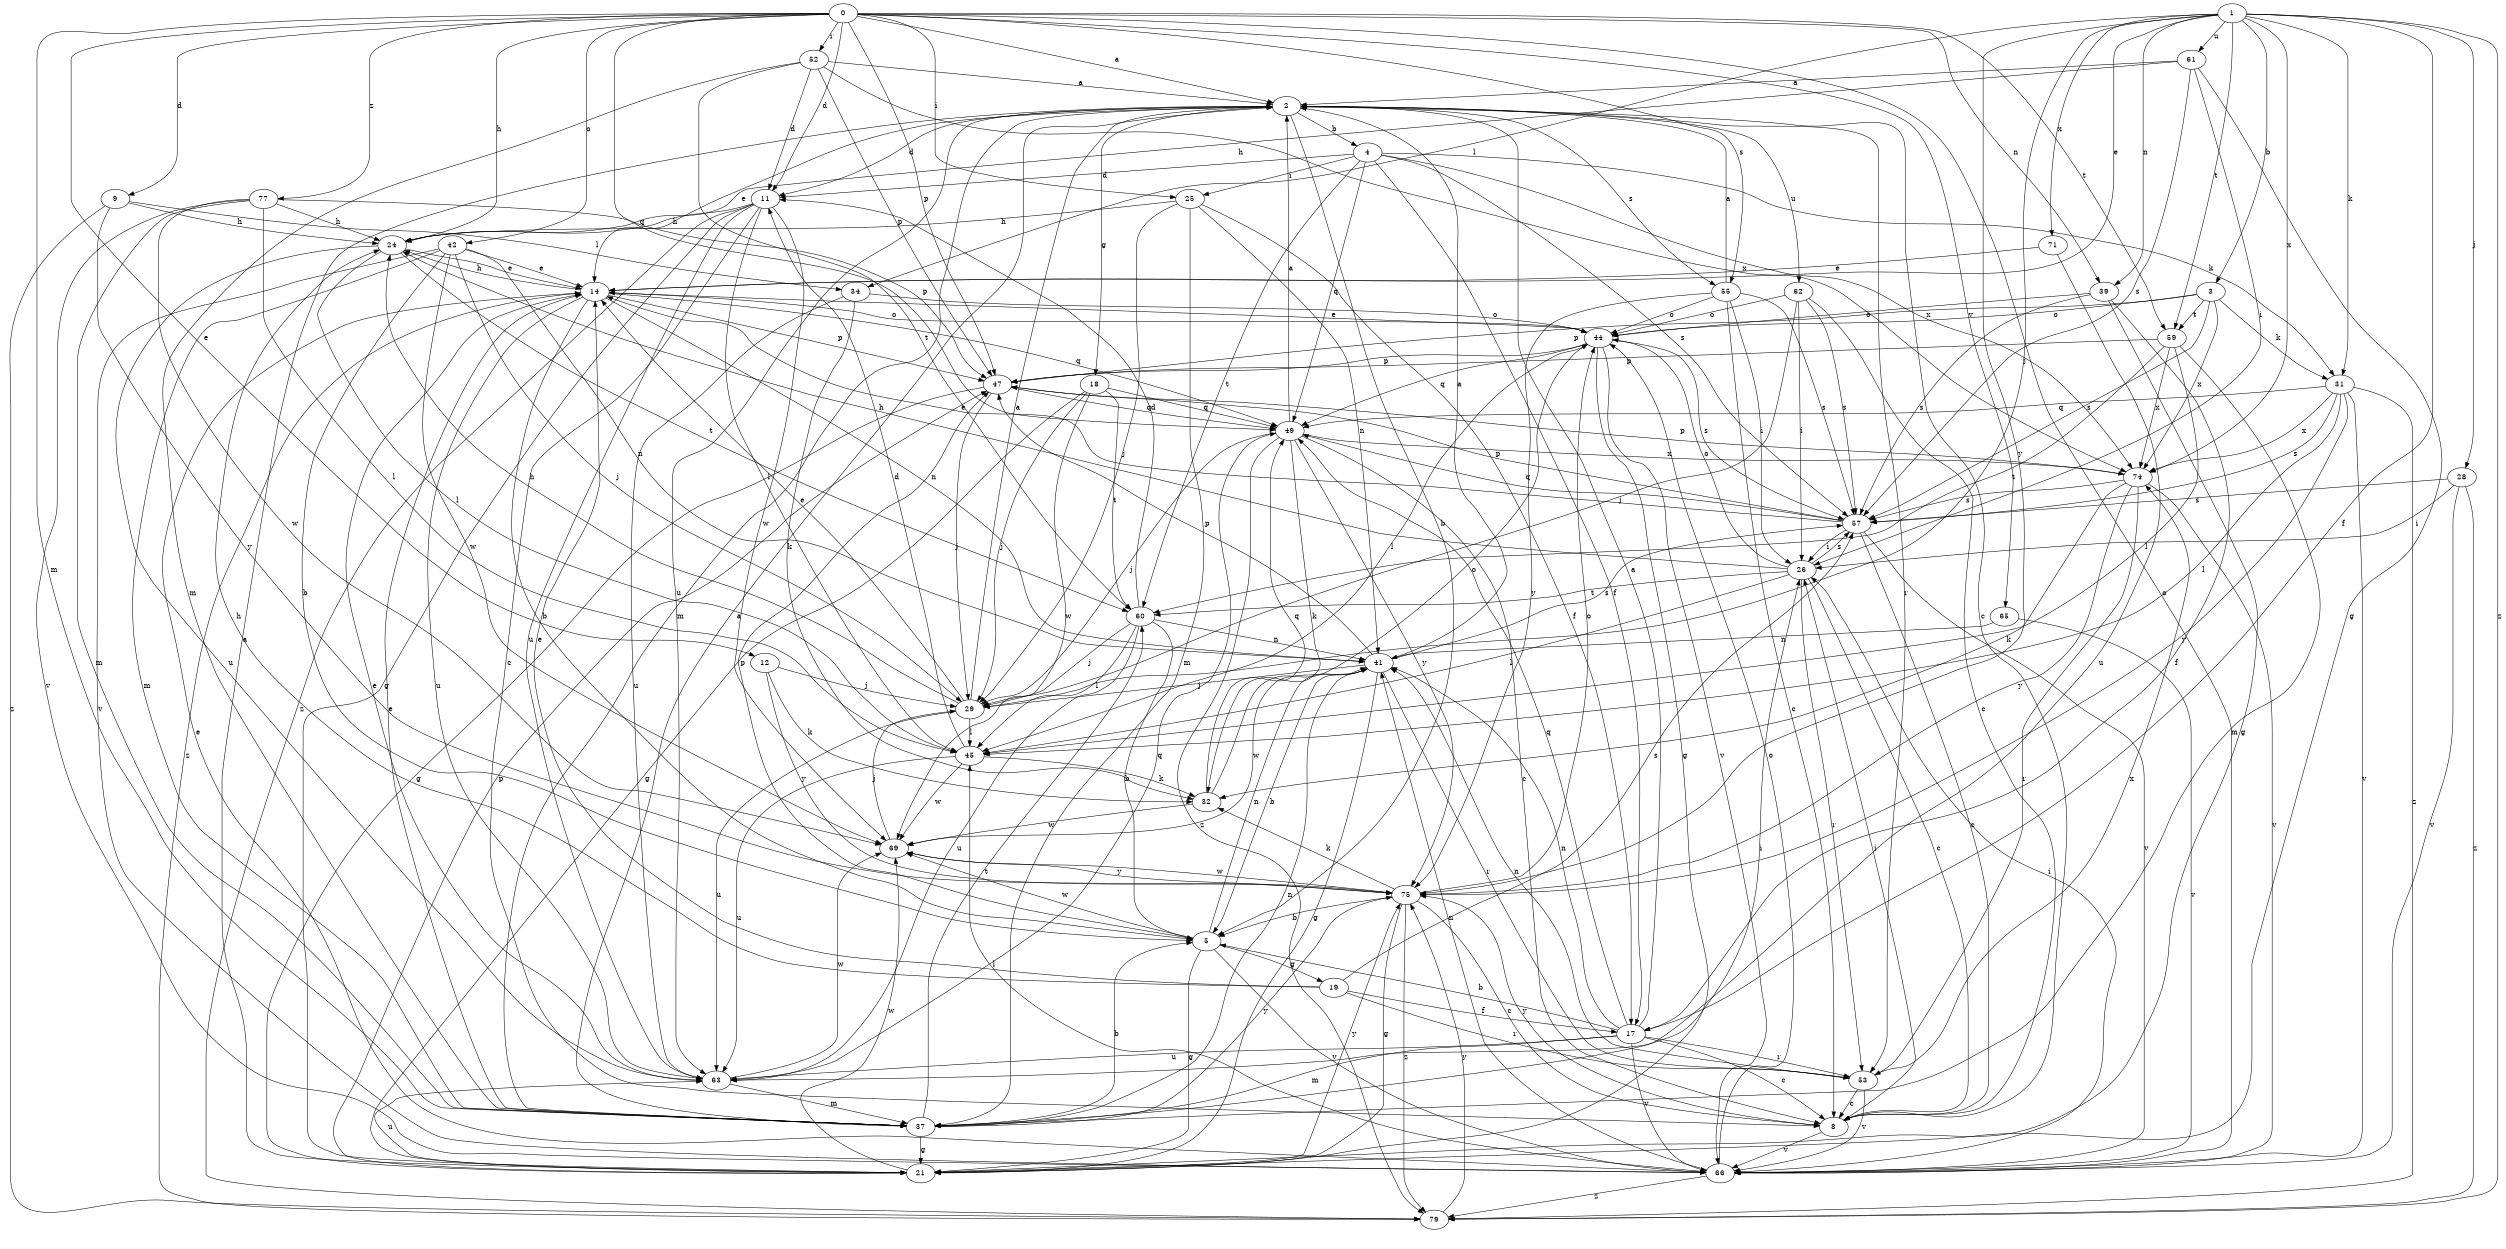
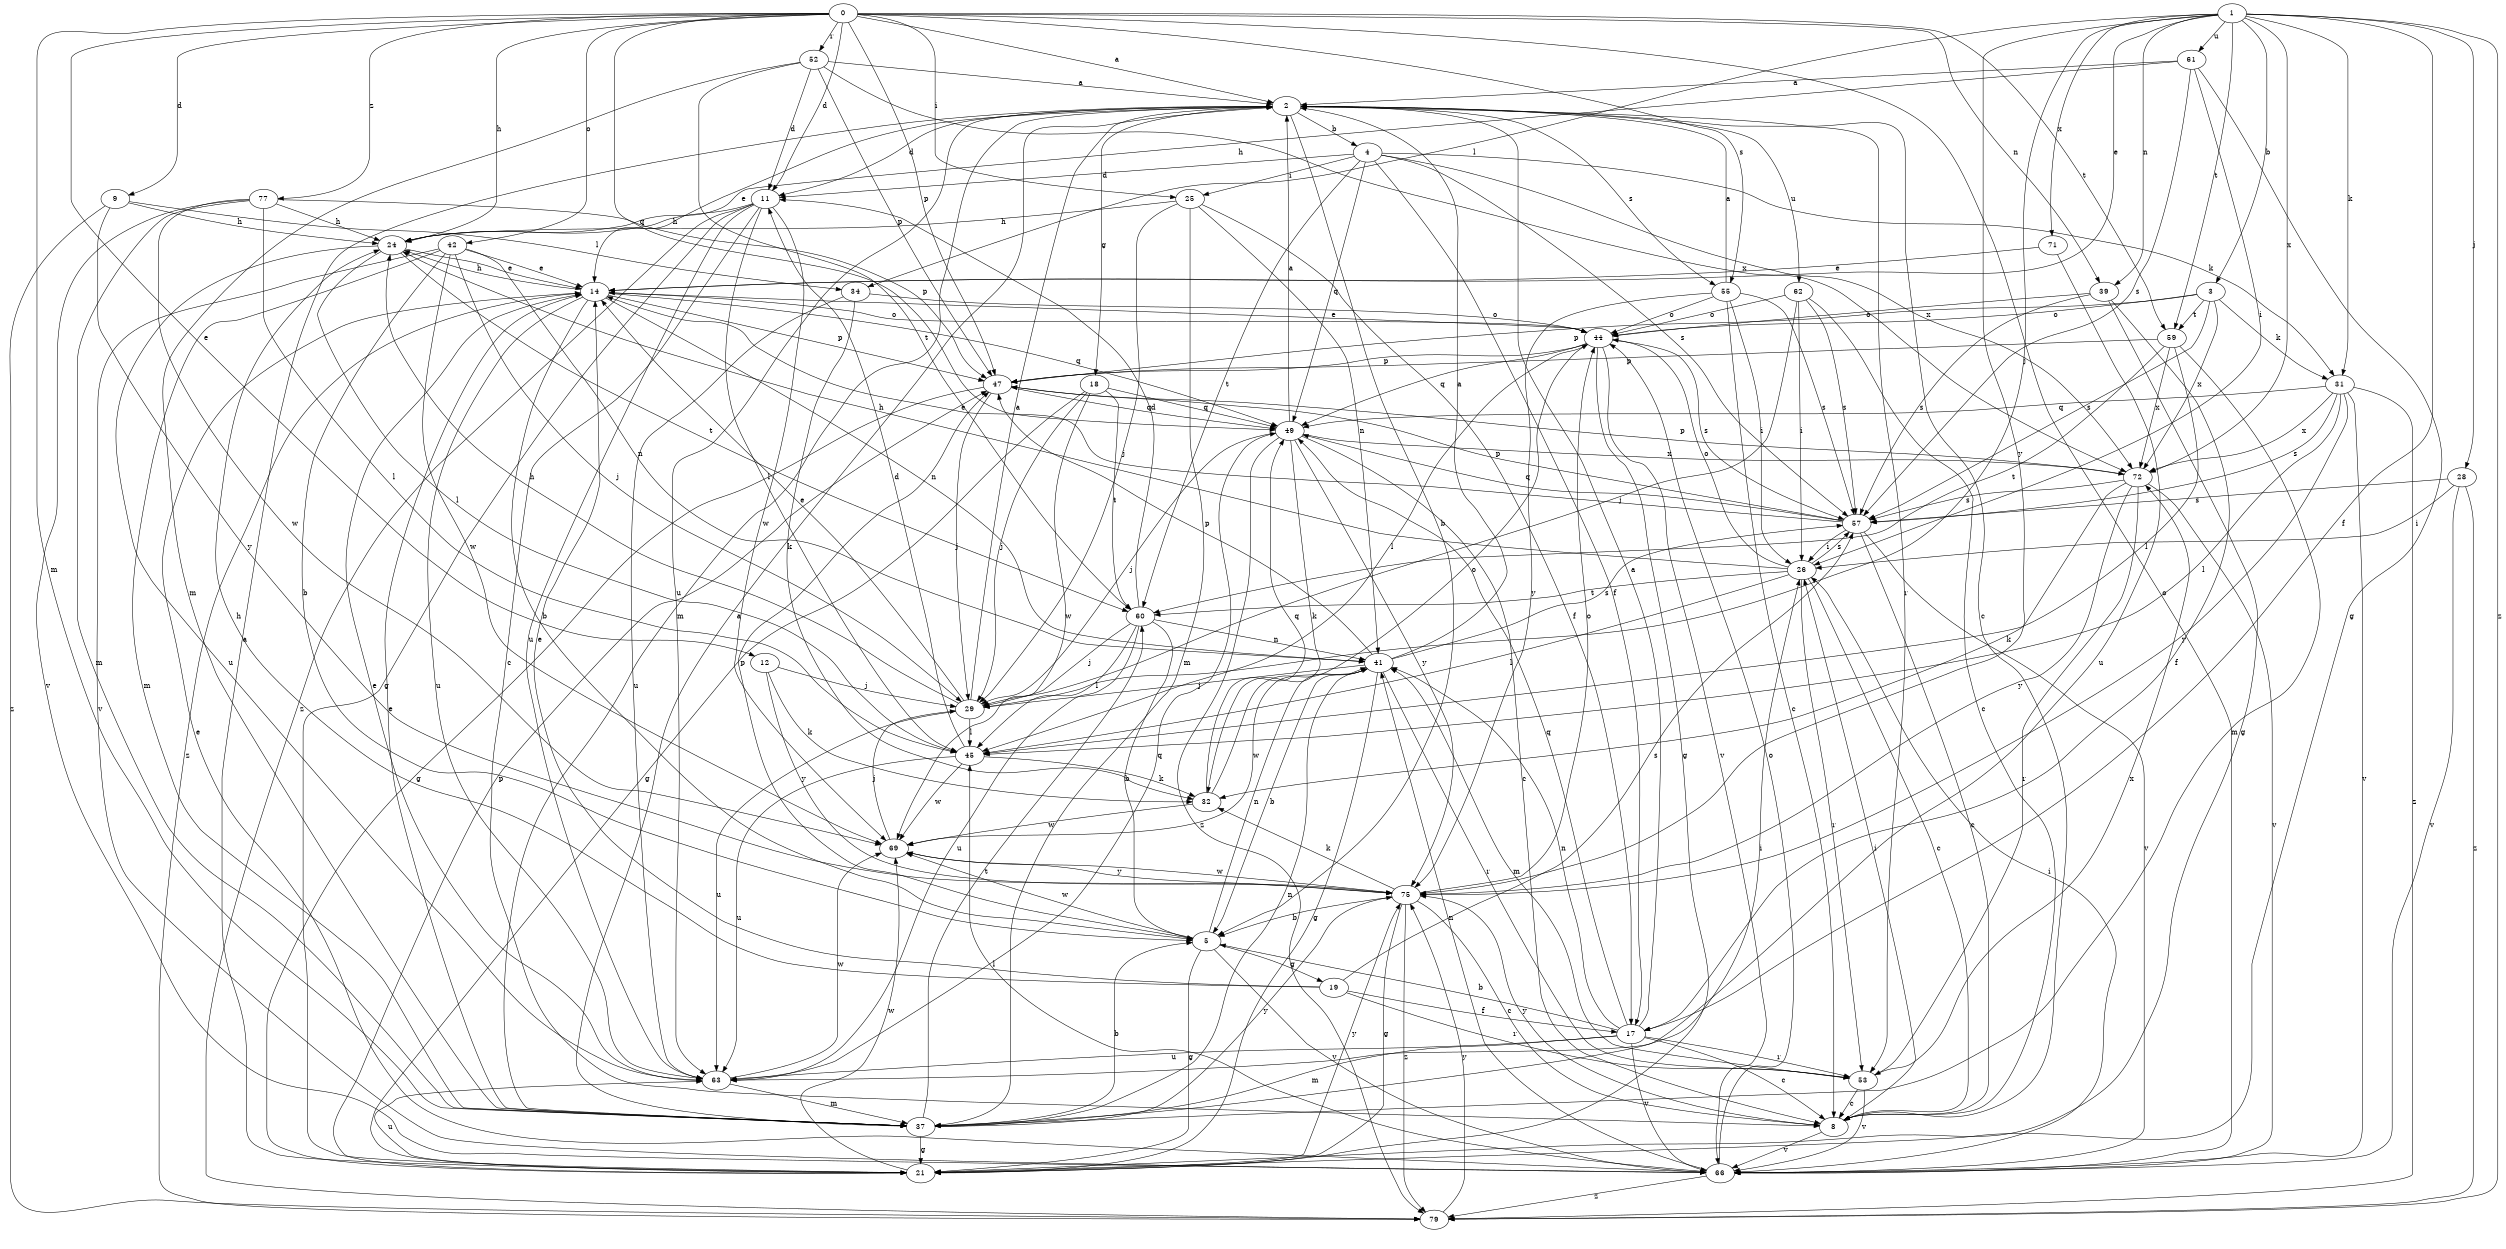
(2138, 477) -> (2138, 477)
(2004, 617) -> none
(1517, 872) -> (1517, 872)
